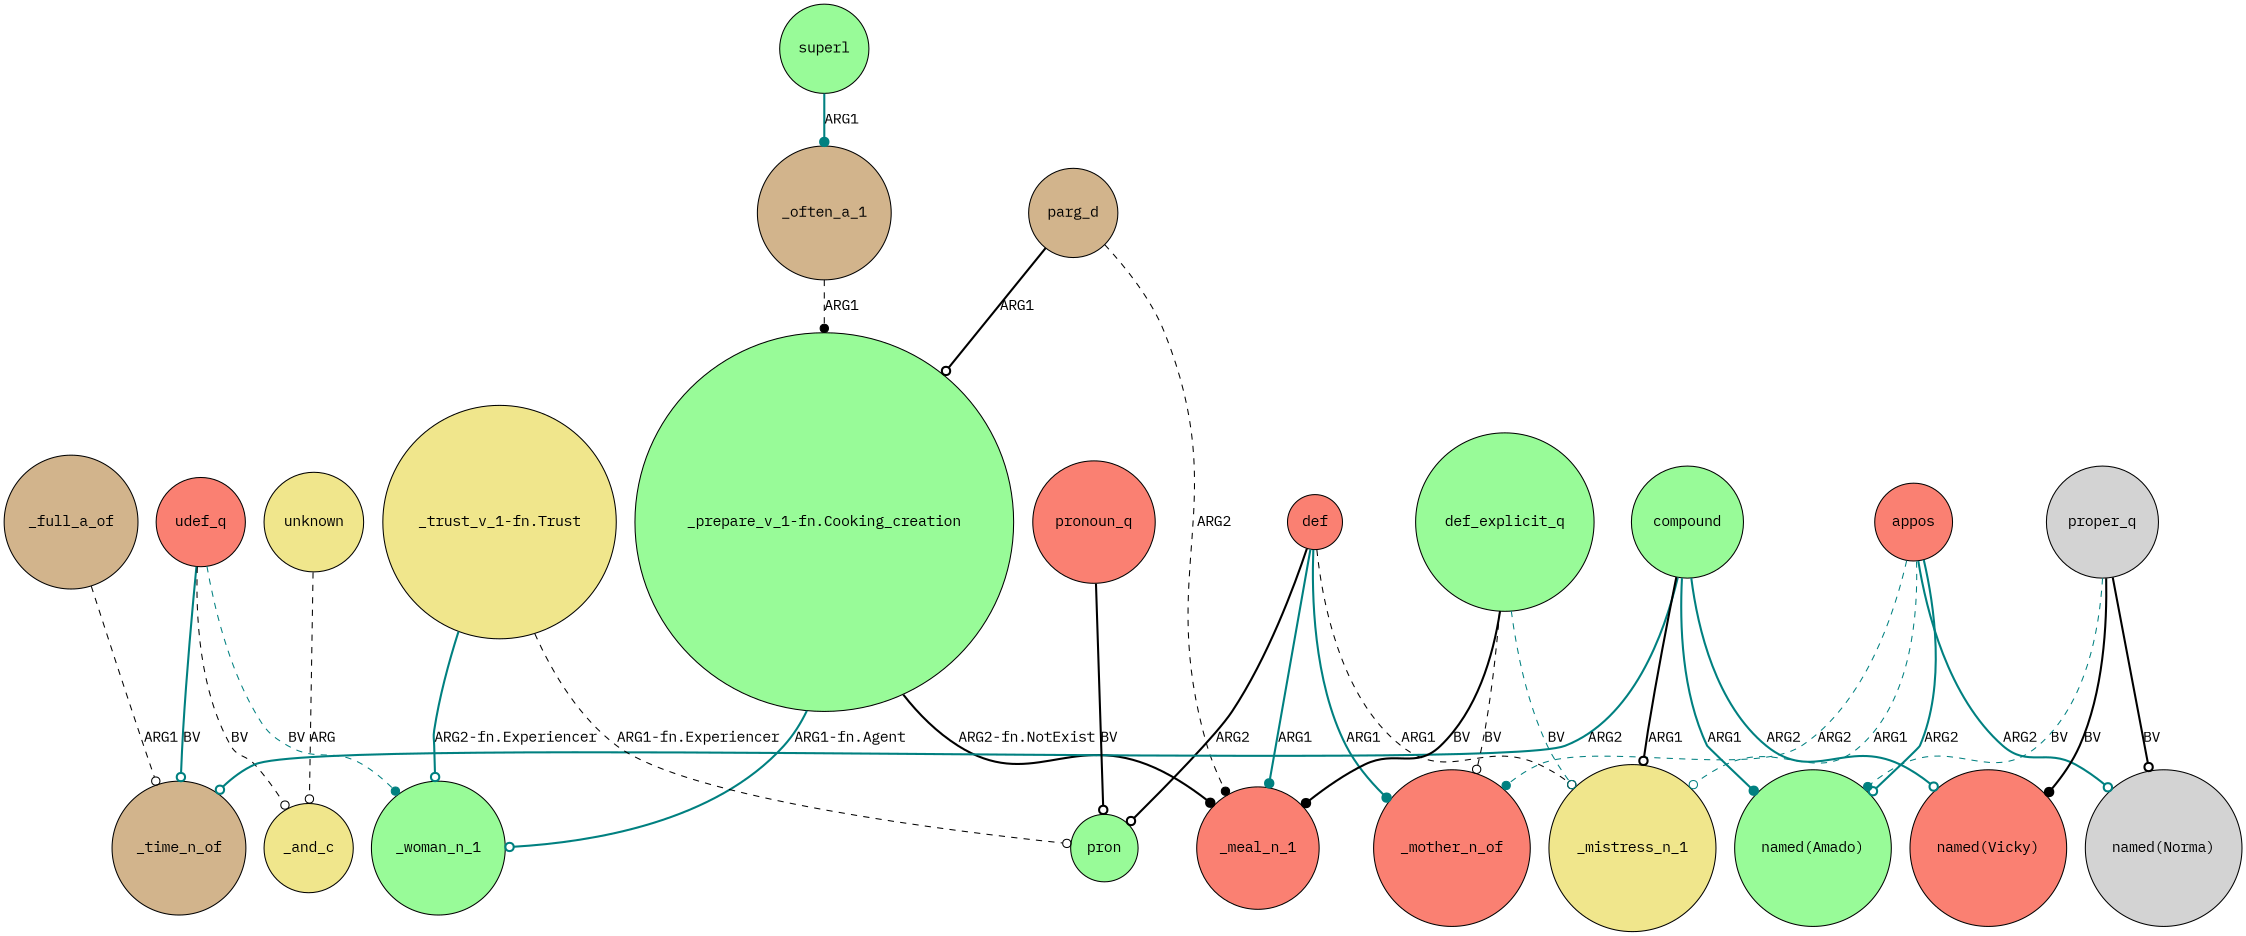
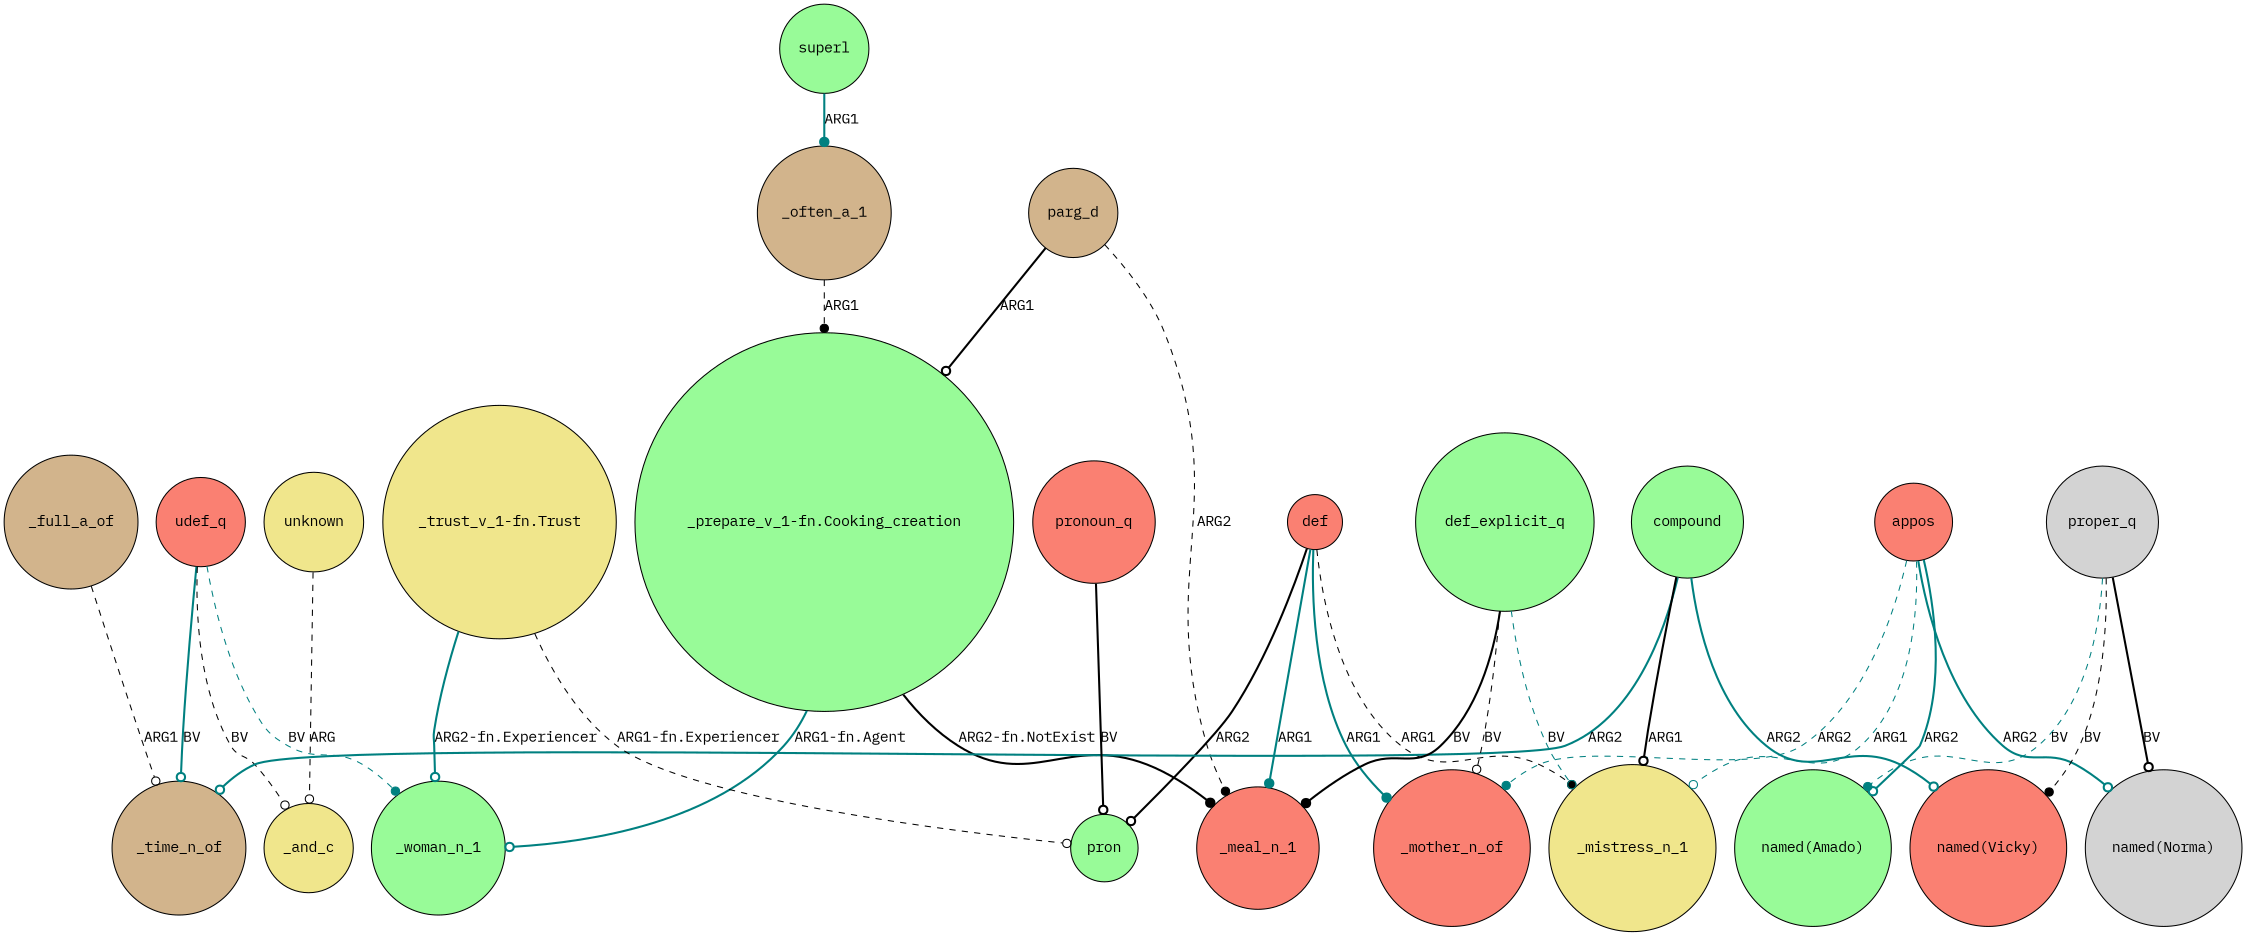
(2097, 689) -> (2097, 689)
(1690, 693) -> none
(1386, 731) -> (1386, 731)
